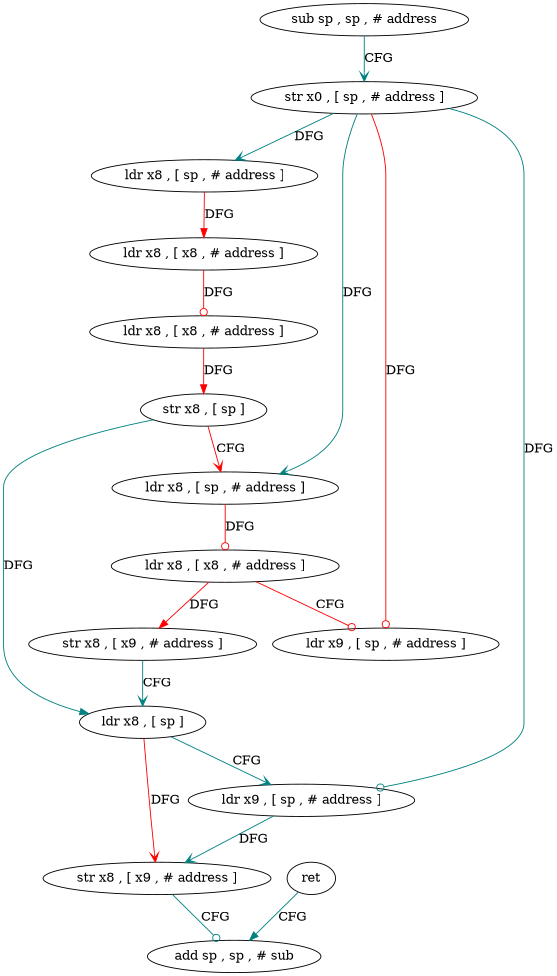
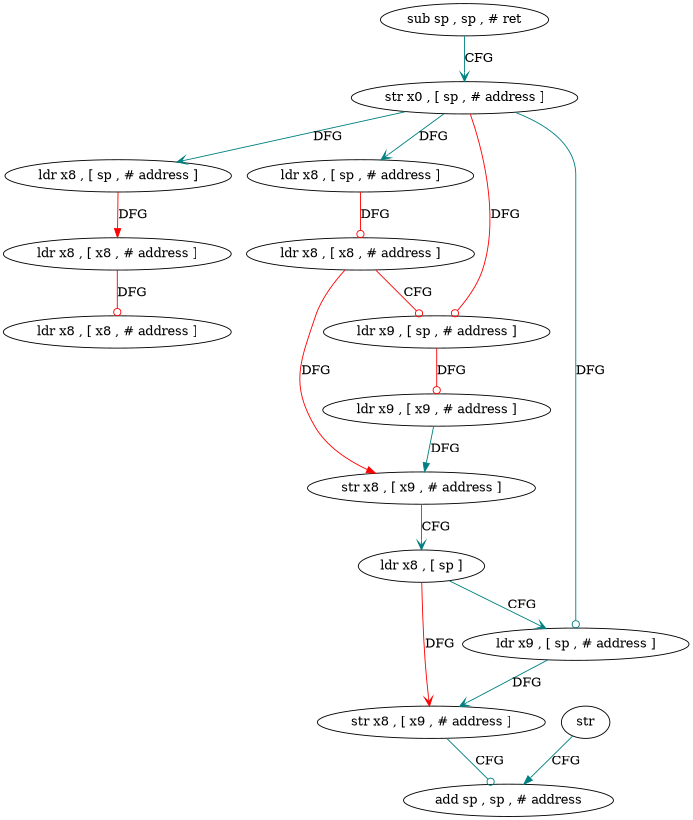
(364, 20) -> (465, 20)
(204, 410) -> none
none -> (437, 410)
(311, 878) -> (586, 722)
(234, 956) -> (508, 800)
